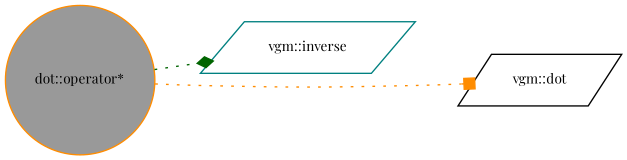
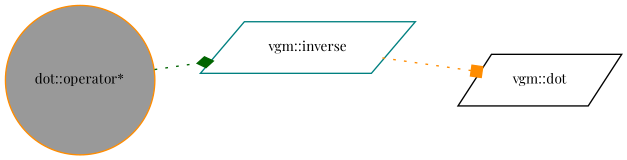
(308, 87) -> (425, 64)
